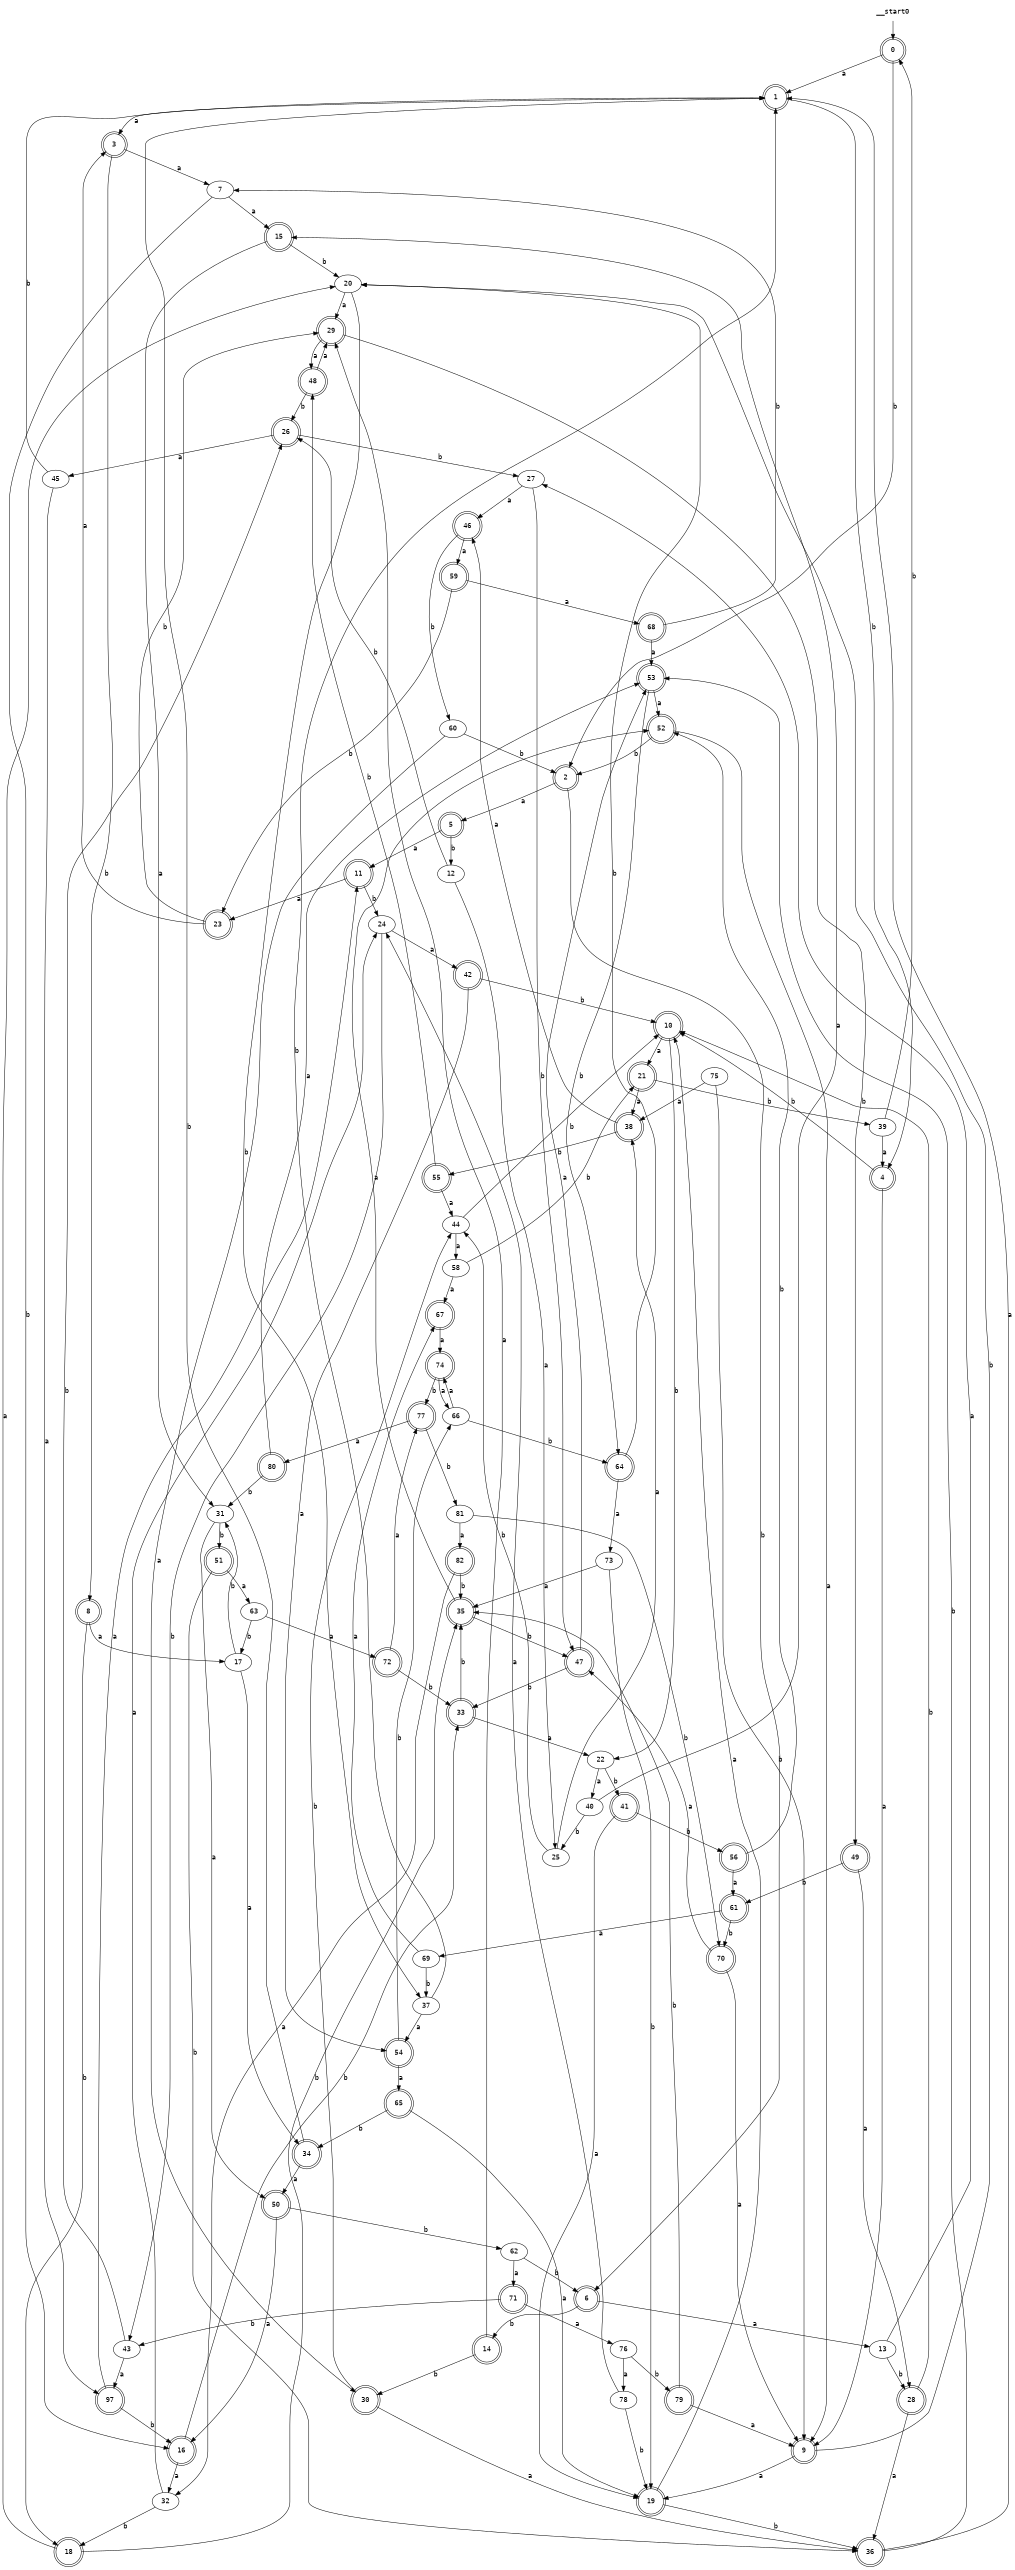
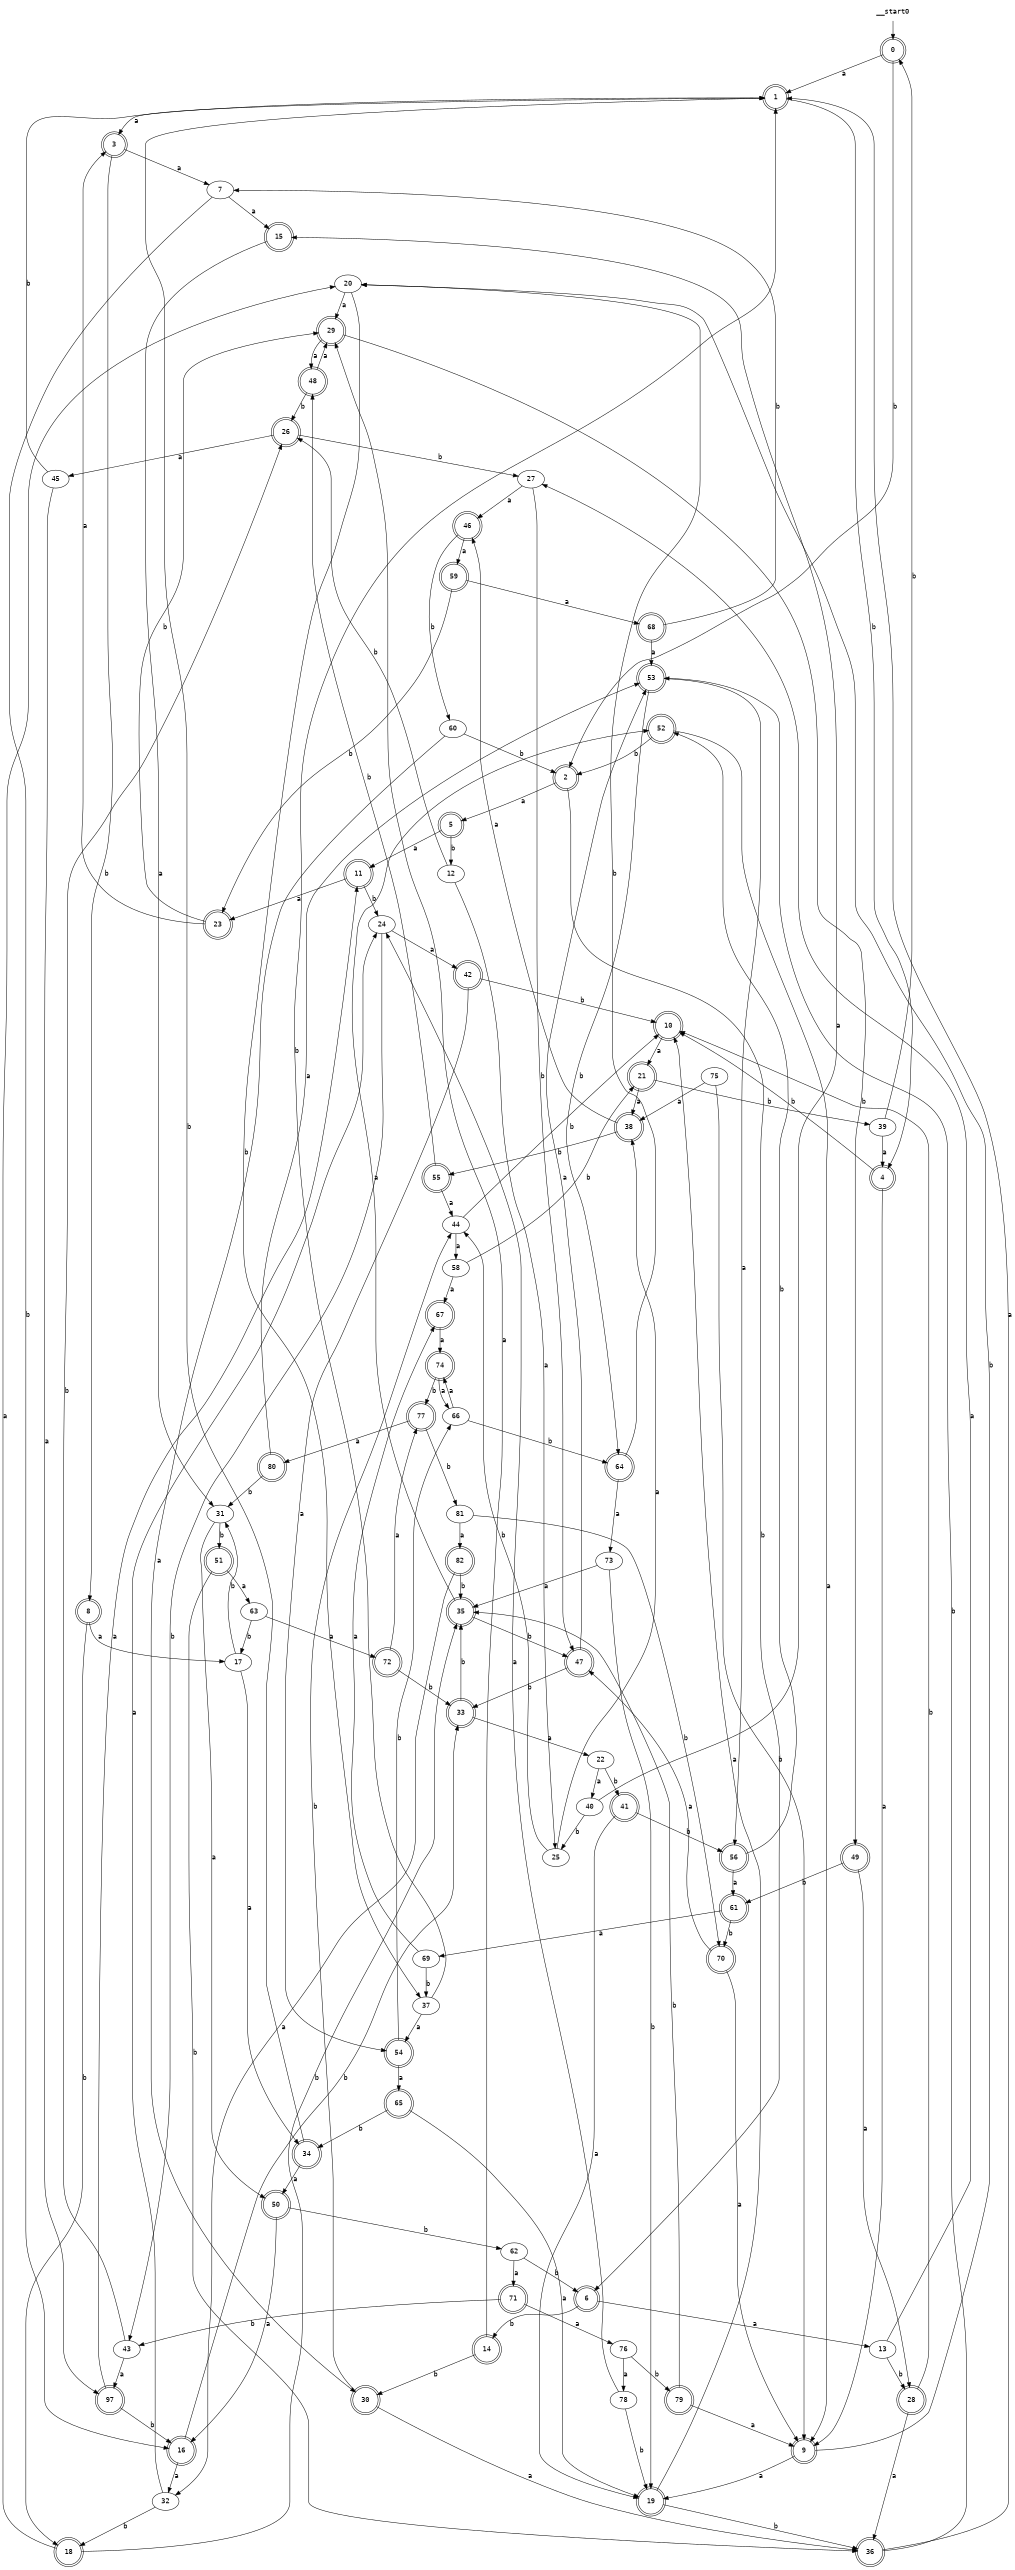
(312, 259) -> none
(656, 701) -> (742, 1224)
(674, 1411) -> none
